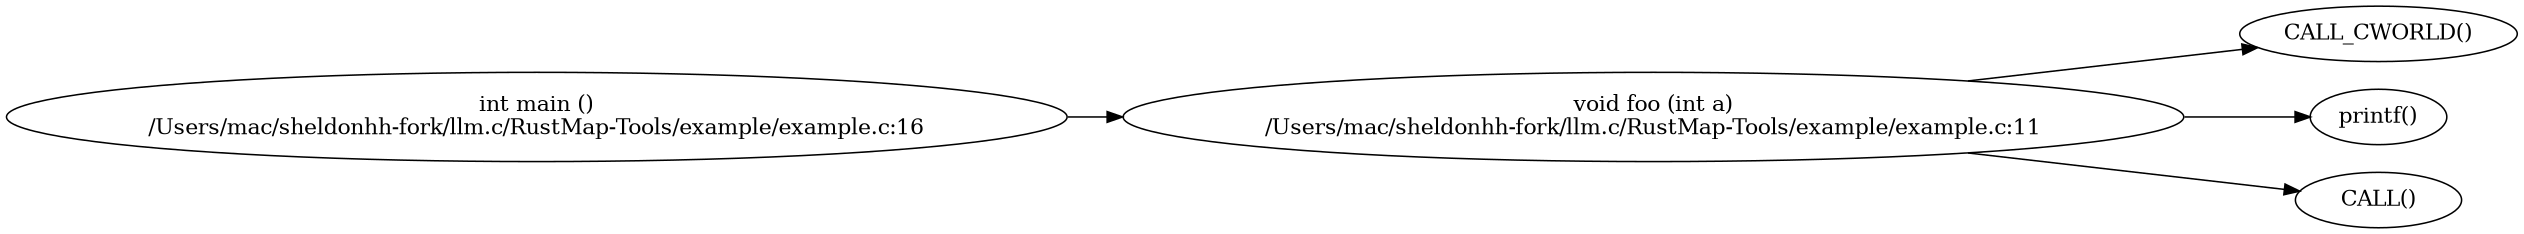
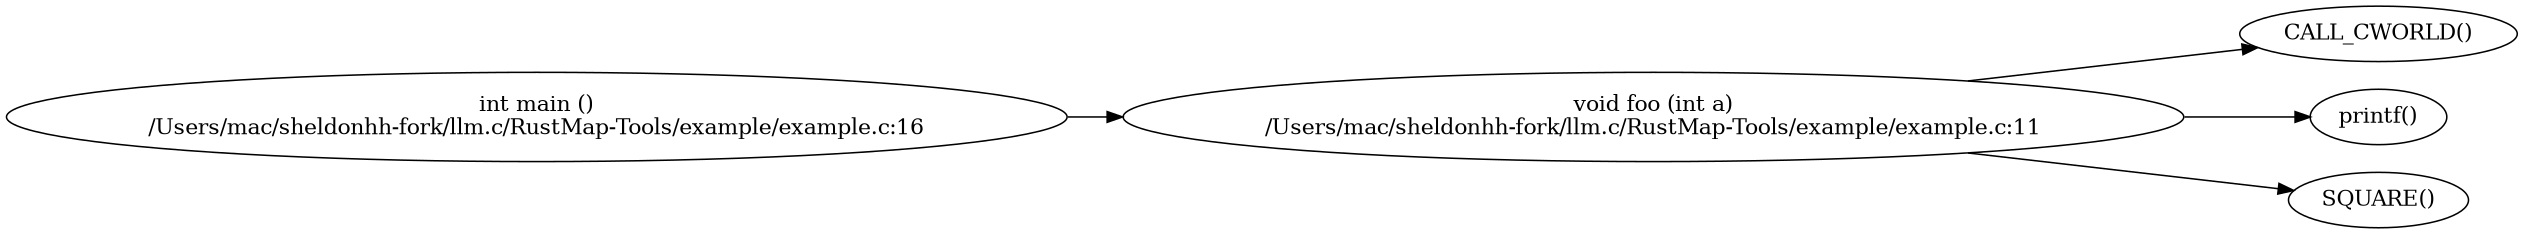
(2379, 200) -> (2379, 200)
